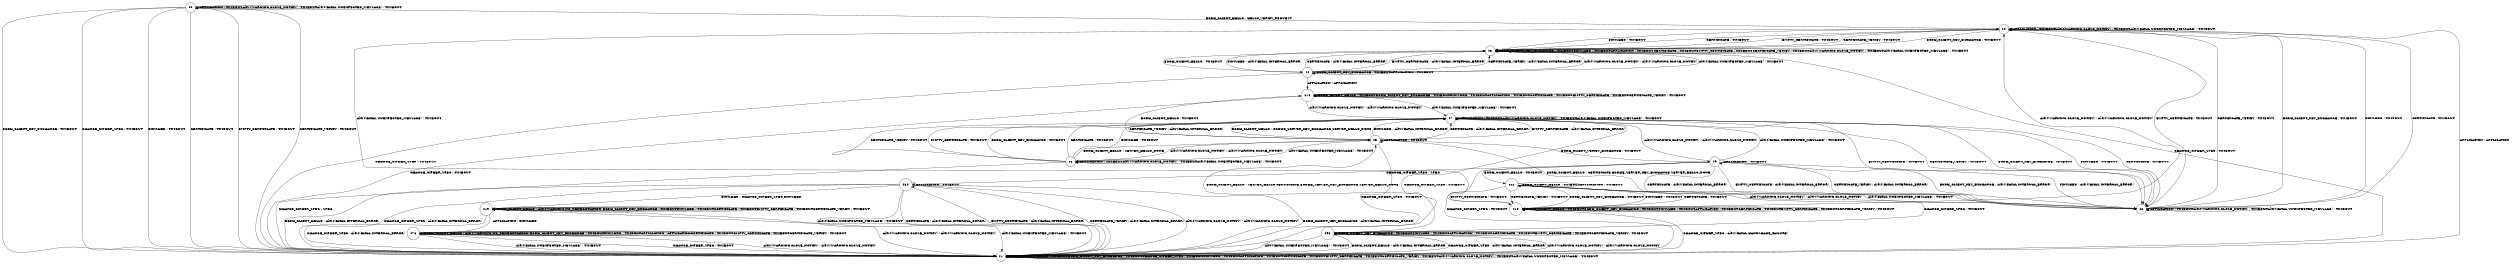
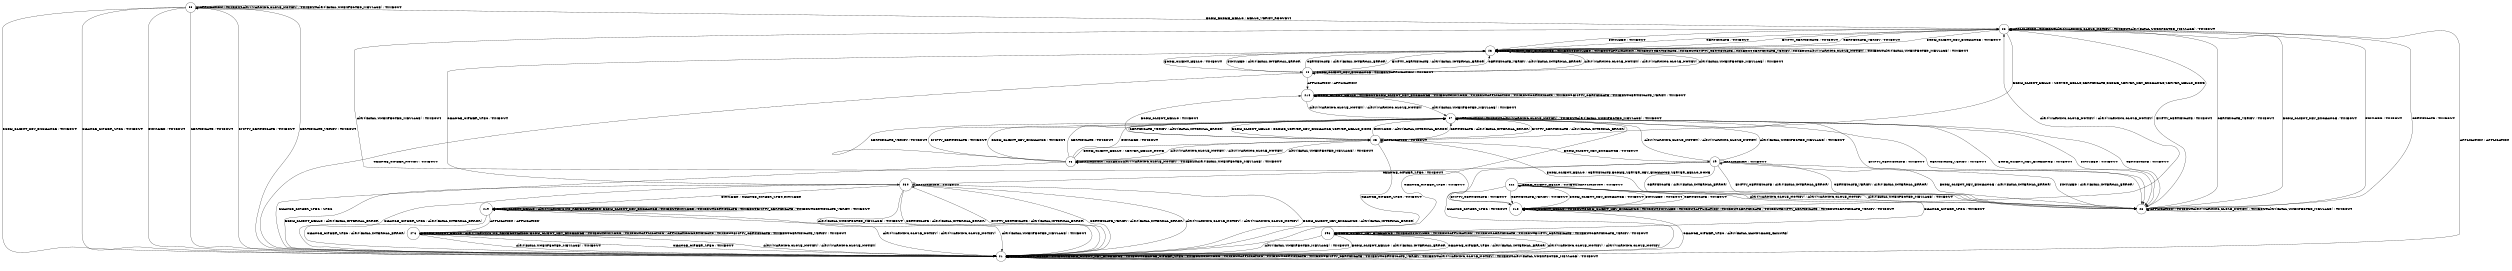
(1249, 18) -> (1249, 18)
(1601, 151) -> (1601, 151)
(406, 162) -> (406, 162)
(1584, 166) -> none
(406, 172) -> none
(1413, 173) -> (1413, 173)
(1283, 194) -> (1693, 129)
(515, 221) -> (515, 221)
(2166, 245) -> (695, 61)
